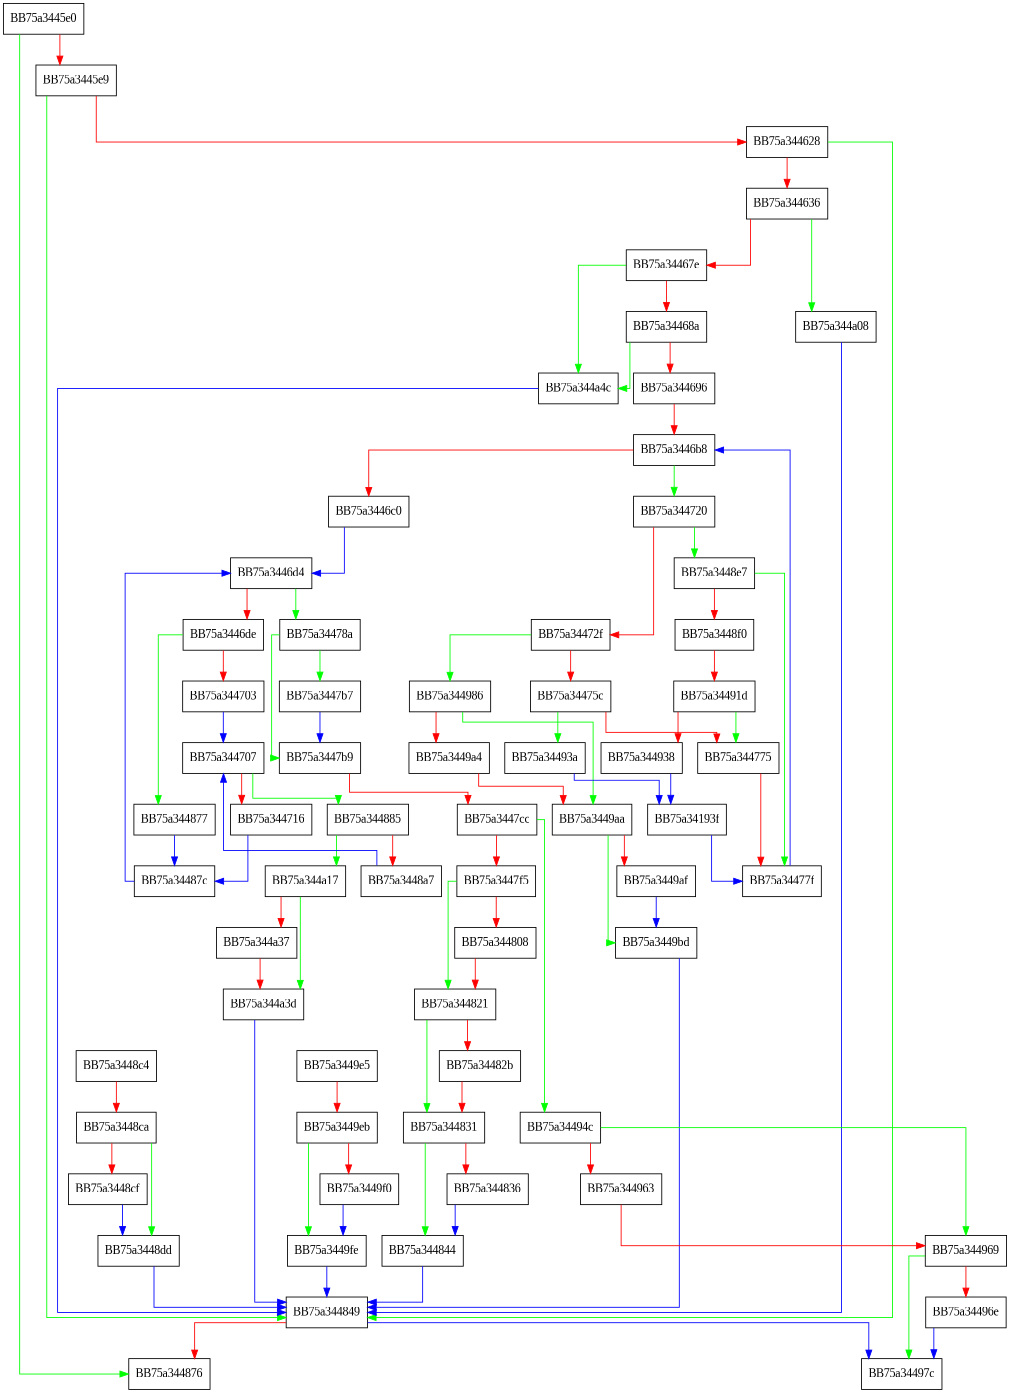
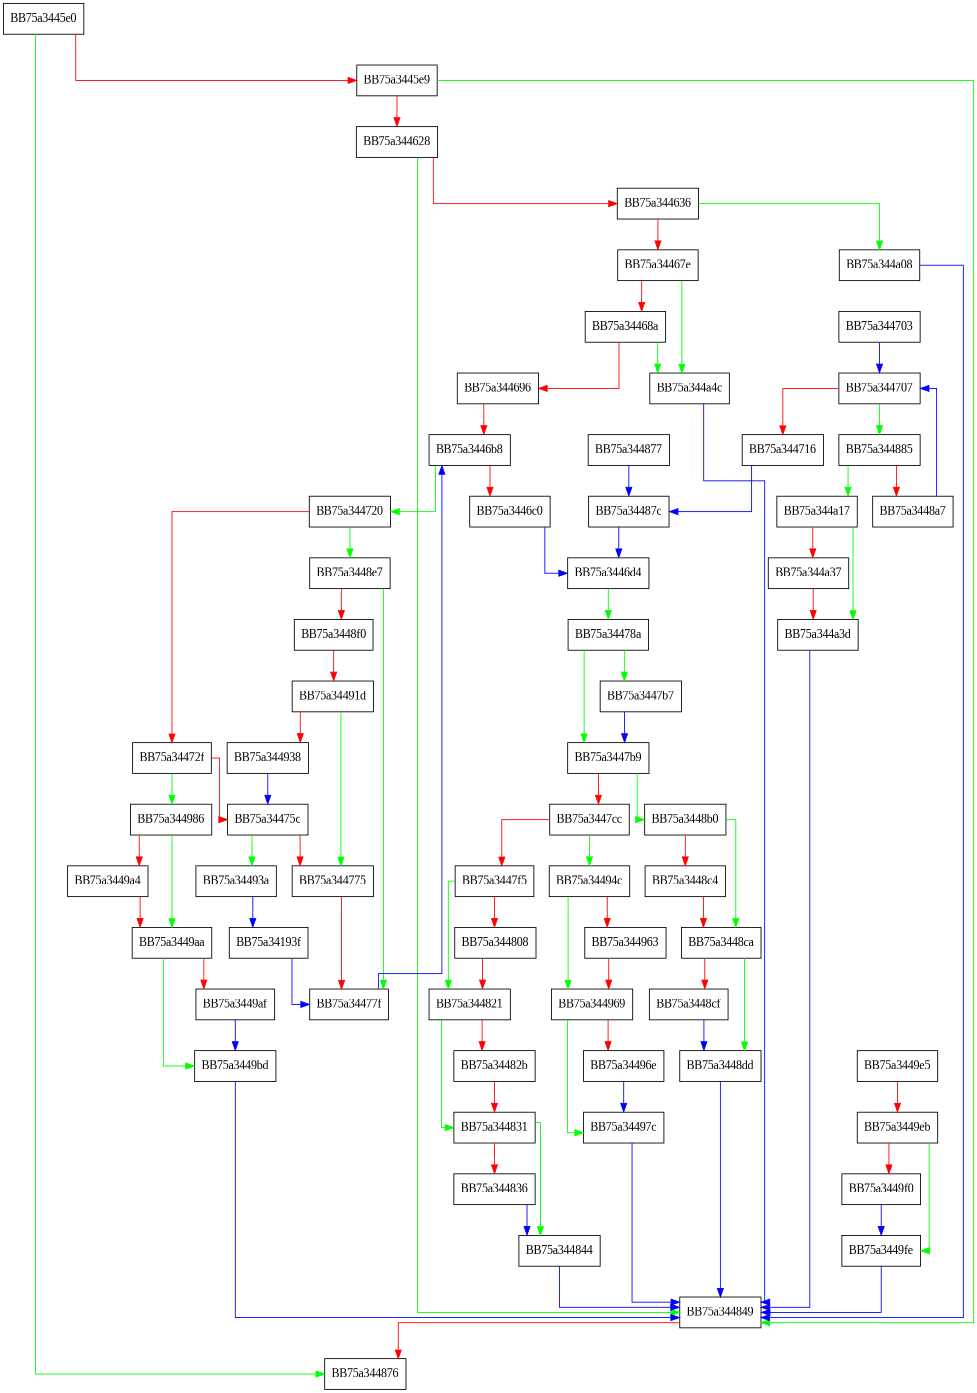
(223, 635) -> none
(671, 784) -> (268, 784)
none -> (685, 820)
(632, 1323) -> (632, 1242)
